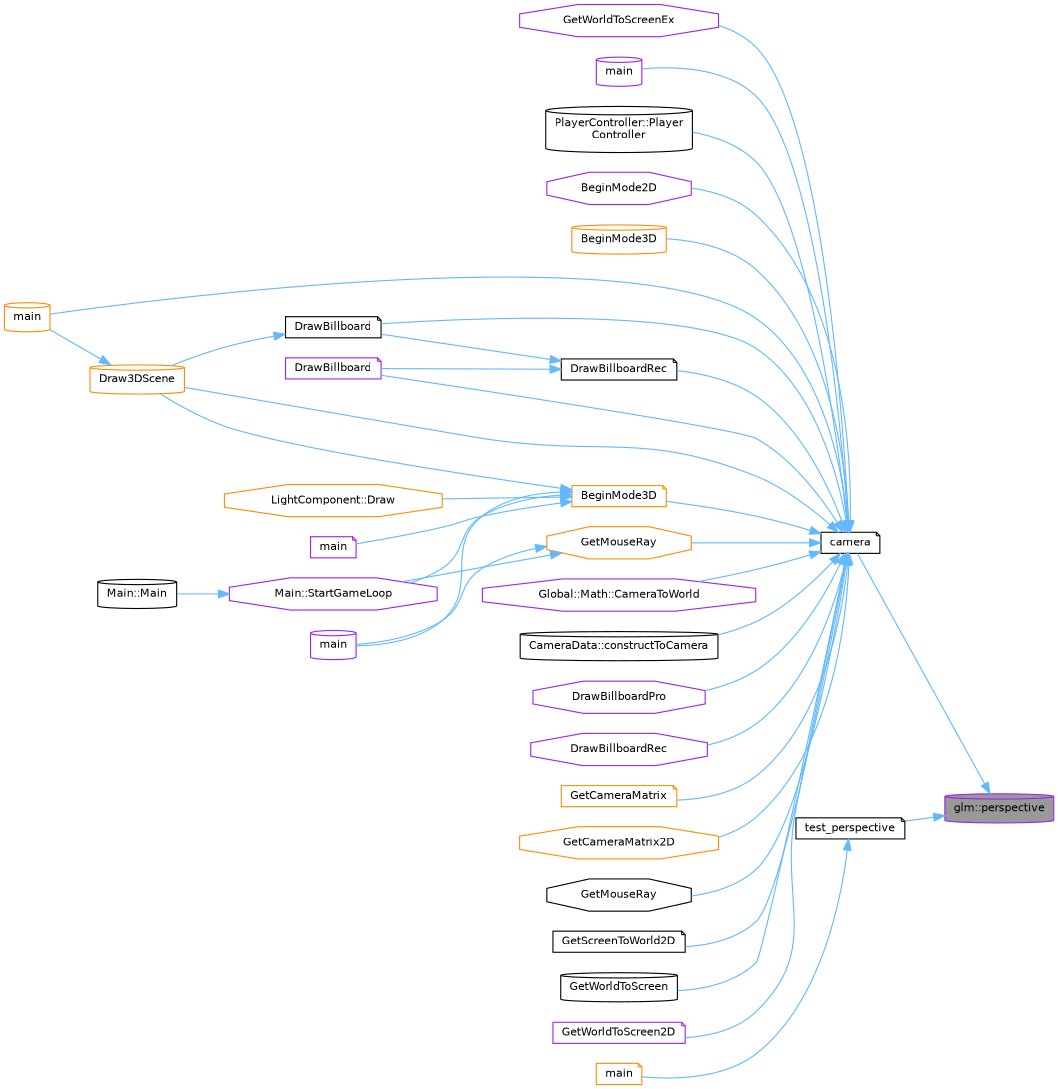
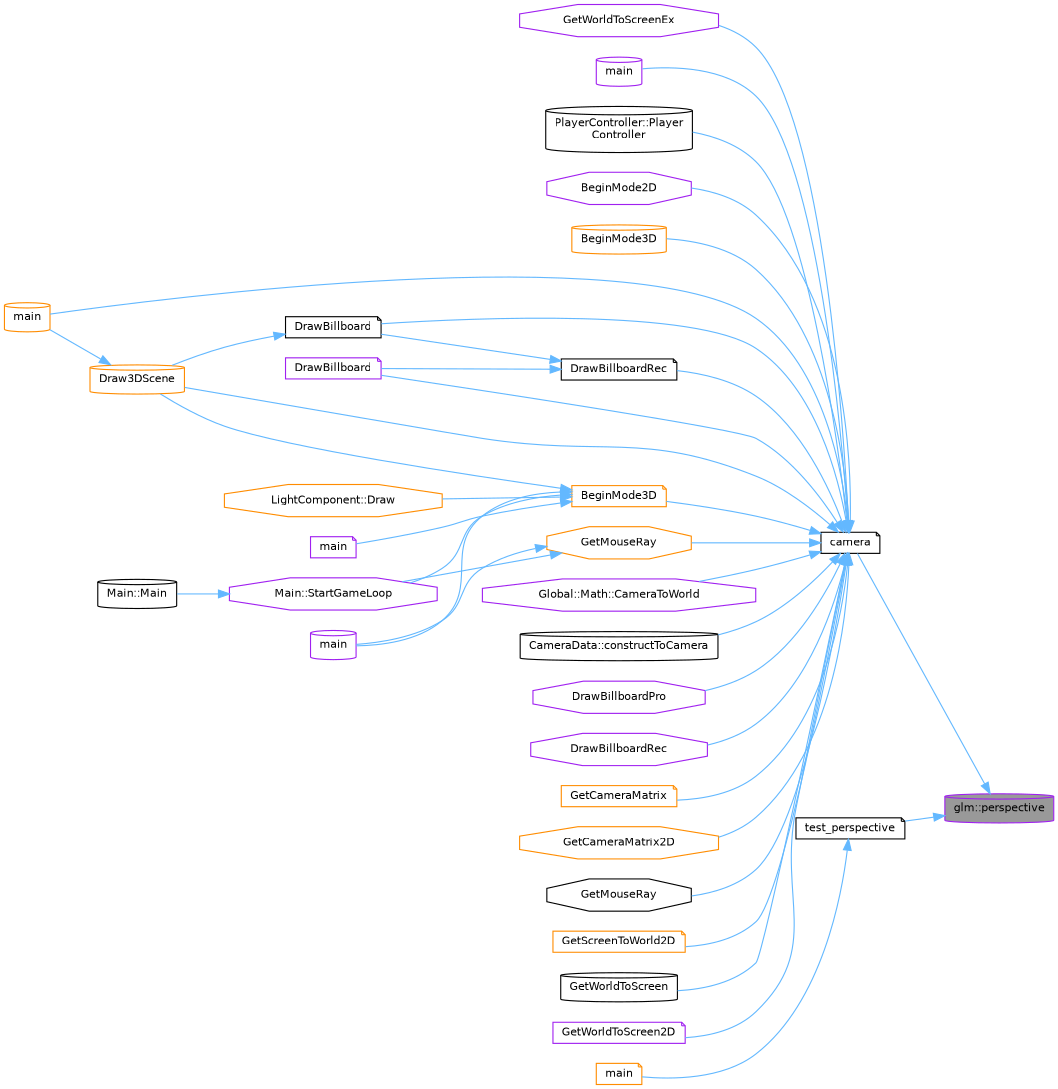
(619, 942) -> (619, 942)
